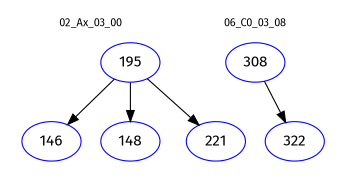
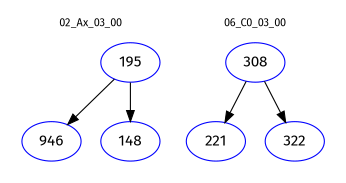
(255, 24) -> (255, 24)
(161, 91) -> (238, 97)
(52, 141) -> (52, 141)
